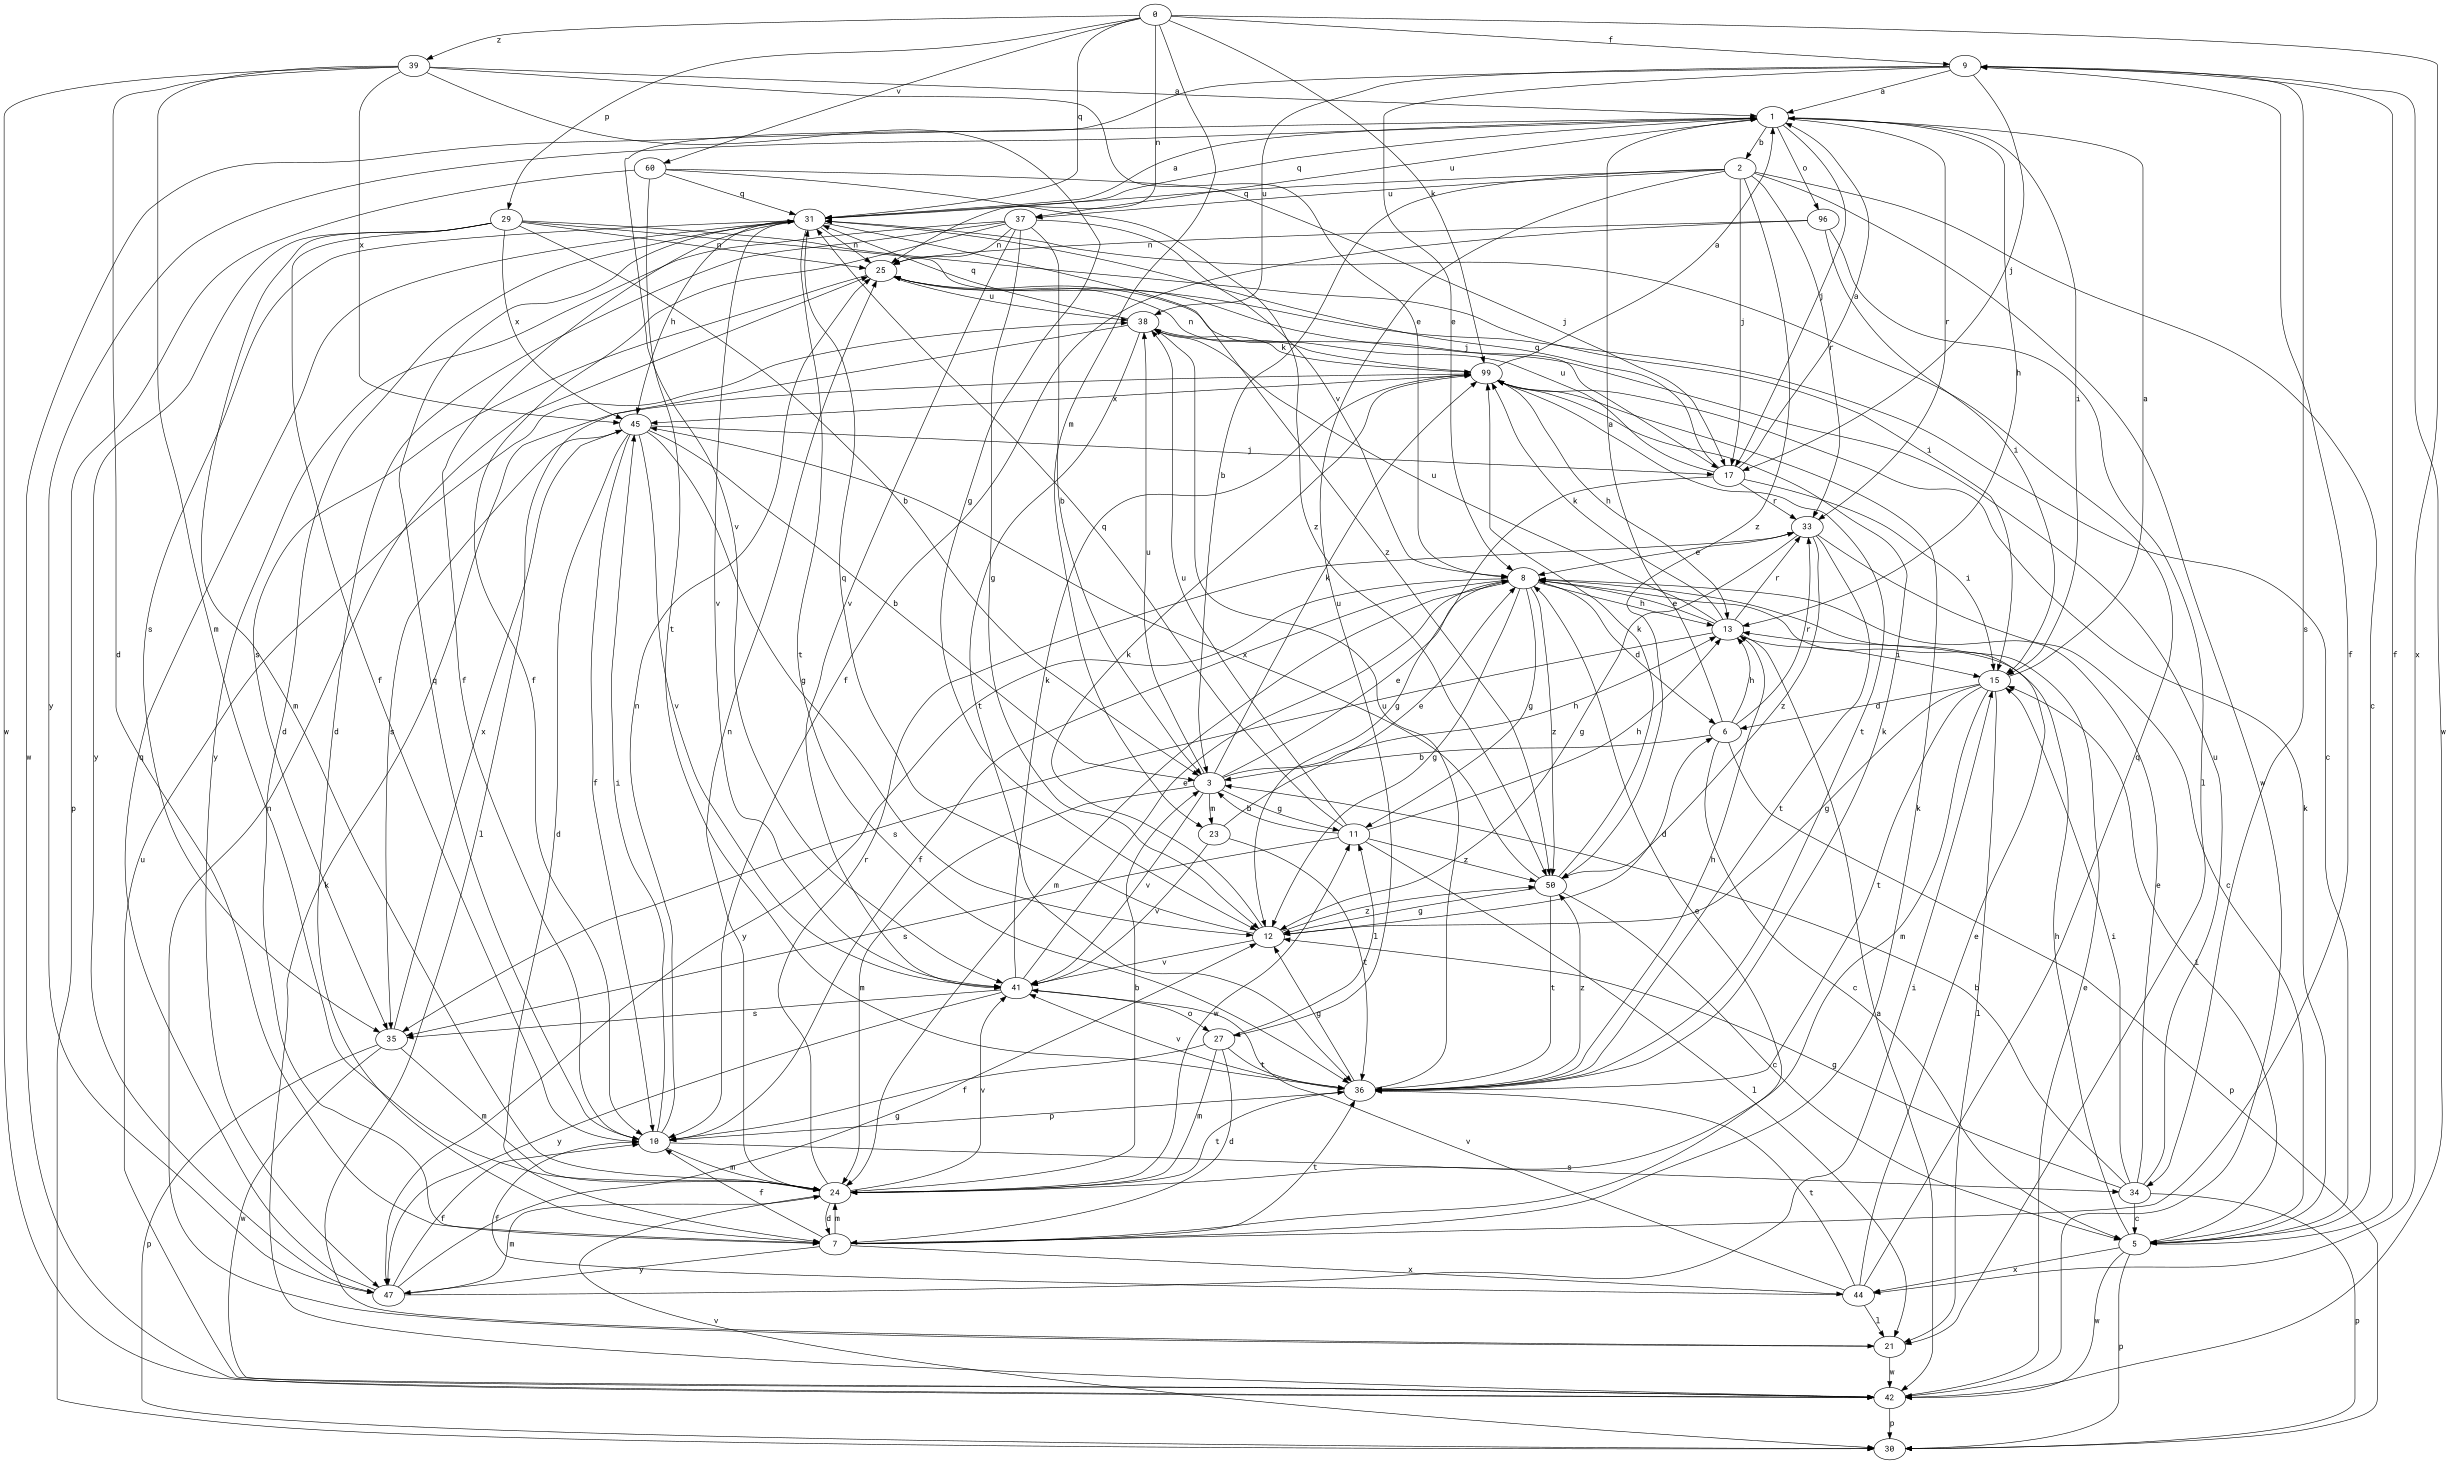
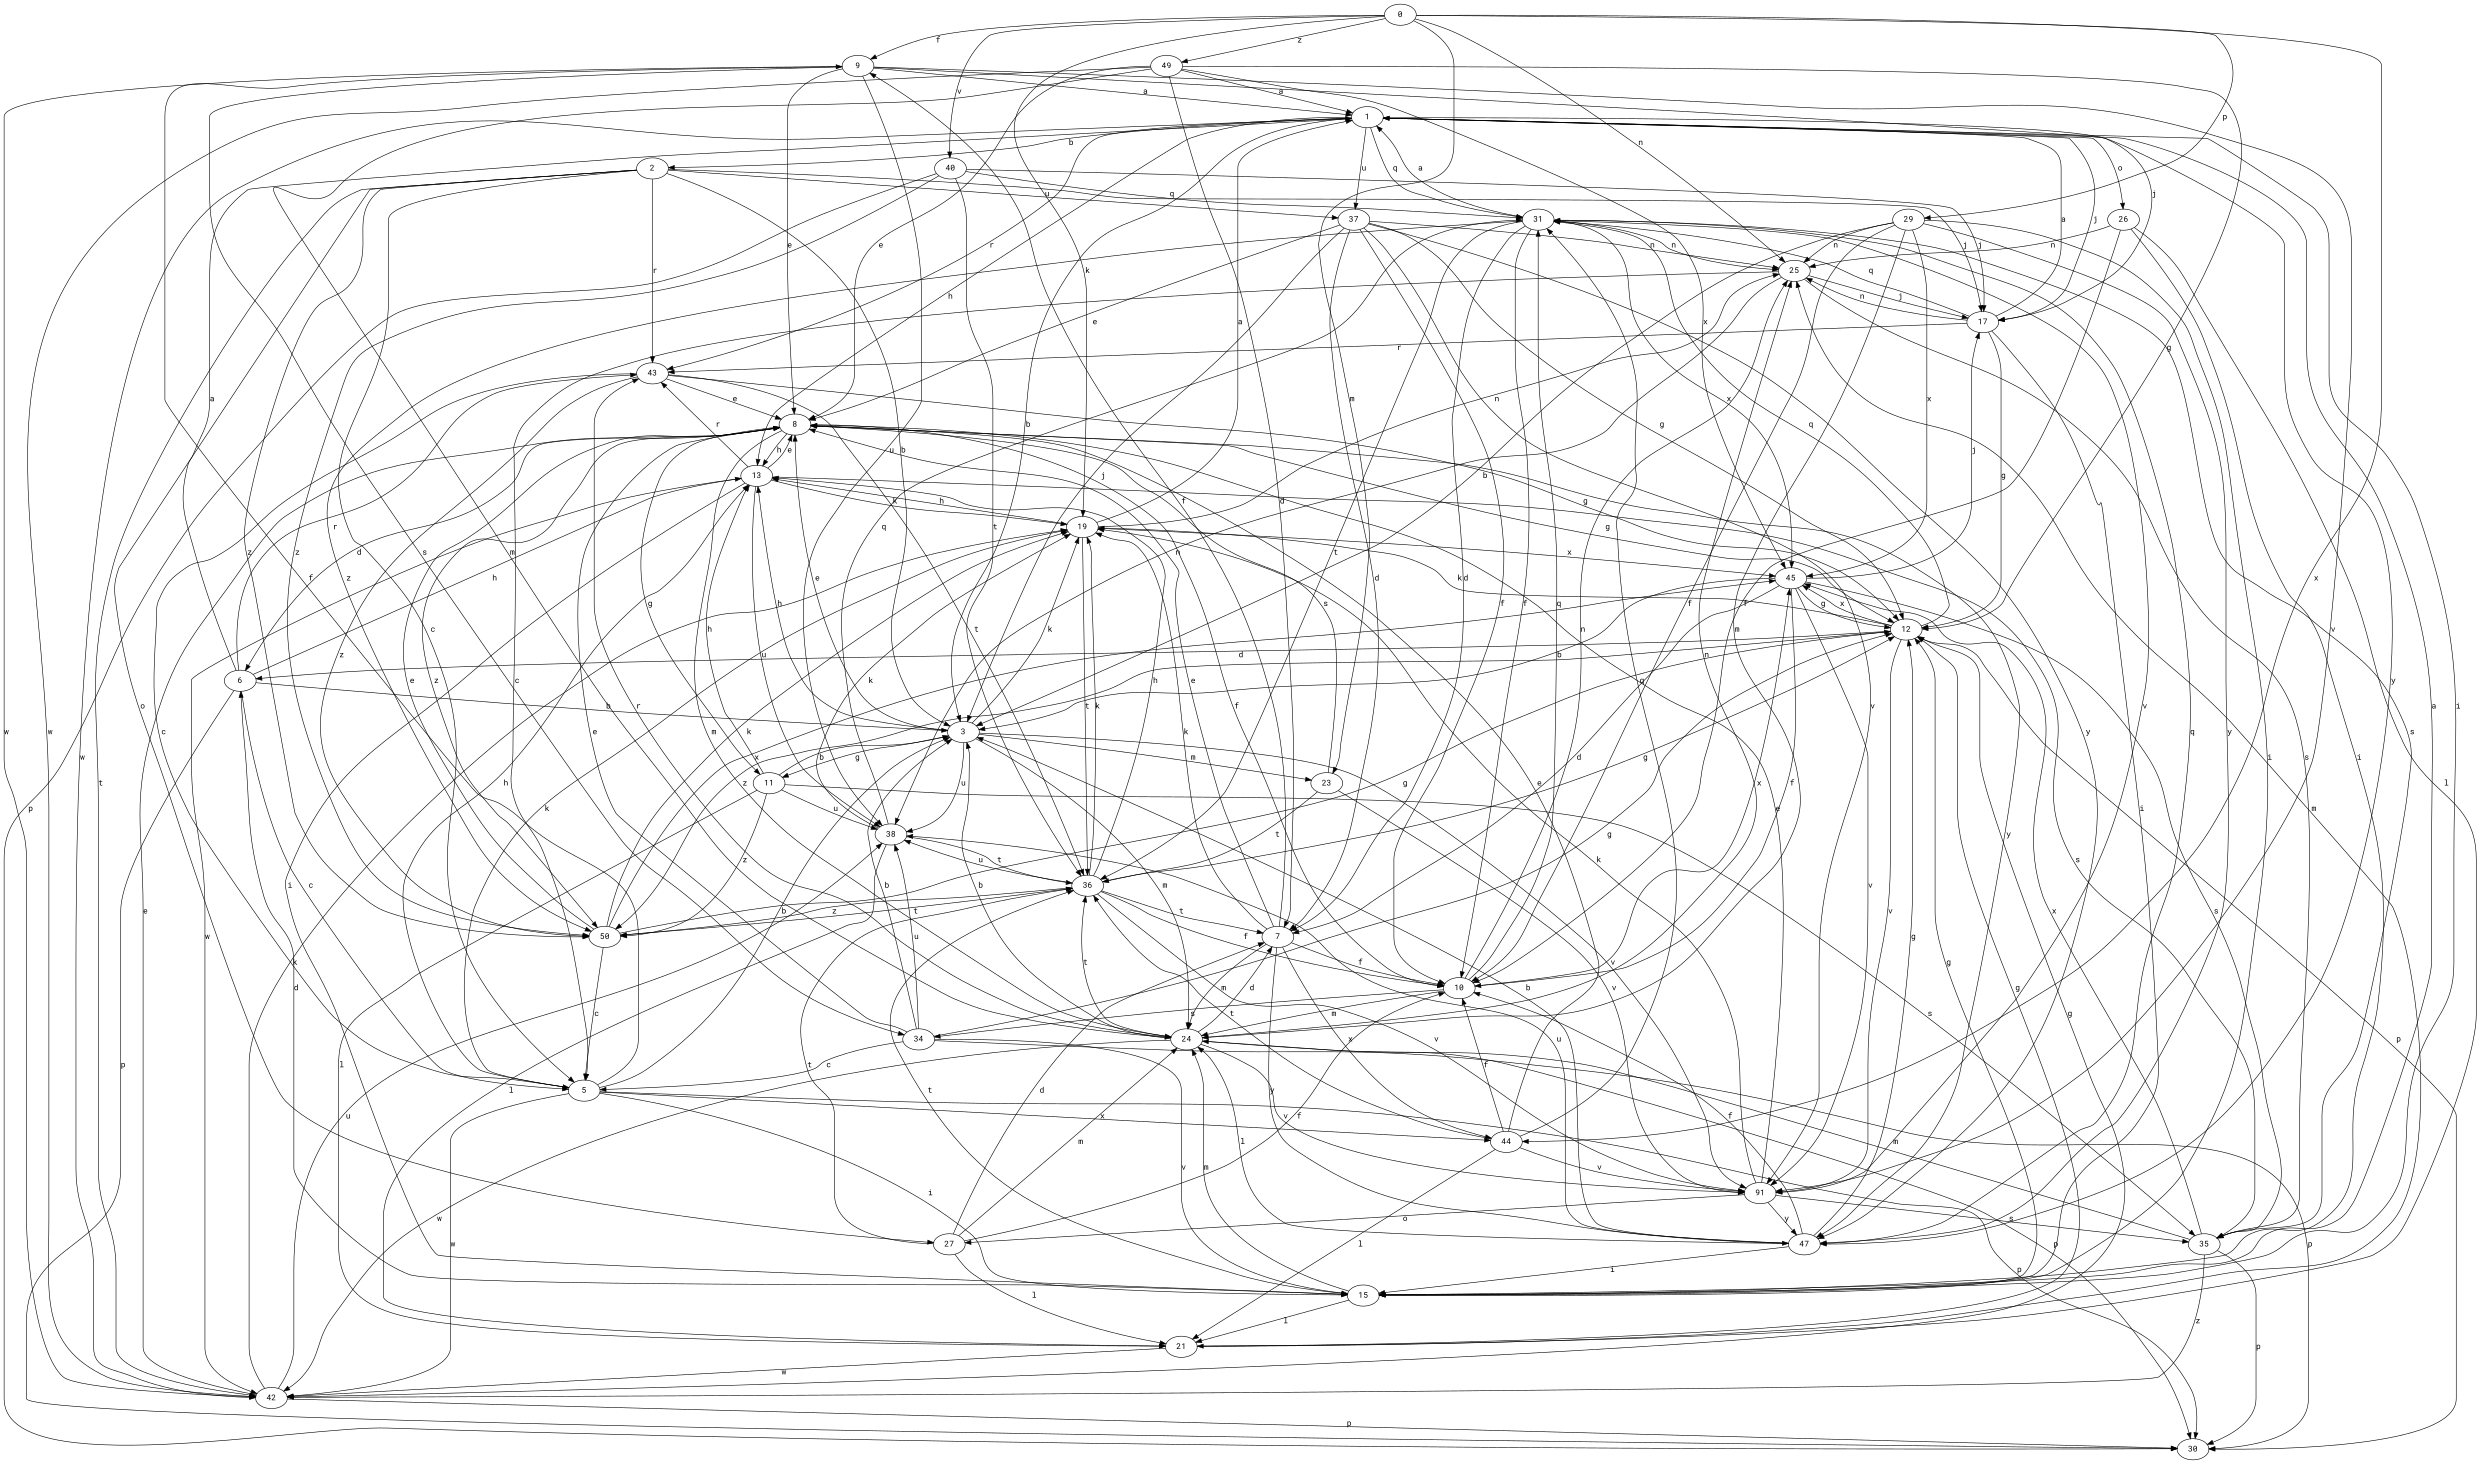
(414, 66) -> (1167, 66)
(650, 168) -> (950, 168)
(1050, 186) -> none
(1300, 187) -> none
(1823, 220) -> (2124, 220)
(992, 297) -> (1178, 553)
(1224, 309) -> (1889, 298)
none -> (1047, 315)
(673, 322) -> (1729, 399)
(1486, 373) -> (1082, 527)
(1563, 373) -> (1862, 297)
(1338, 399) -> (1095, 322)
(1063, 501) -> (1103, 476)
(1090, 524) -> none
(1807, 527) -> (652, 373)
none -> (419, 589)
(1339, 604) -> (143, 706)
none -> (1847, 612)
(1421, 706) -> (1326, 604)
(618, 783) -> (1759, 783)
(2263, 783) -> (101, 783)
(269, 809) -> (2314, 809)
(2114, 937) -> (1184, 1167)
none -> (763, 940)
none -> (1457, 959)
(1355, 979) -> (1050, 1313)
(1016, 988) -> (1760, 1193)
none -> (1446, 1003)
(1879, 1014) -> (208, 937)
none -> (2392, 1045)
(1052, 1116) -> (1246, 937)
(1172, 1132) -> (680, 1114)
(1251, 1218) -> (1178, 916)
(244, 1219) -> (2198, 1321)
(512, 1244) -> (1243, 1142)
none -> (1967, 1304)
(716, 1321) -> (2056, 1244)
none -> (1543, 1352)
